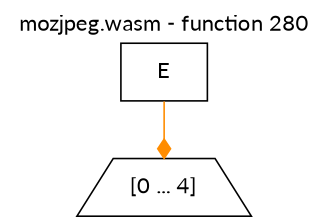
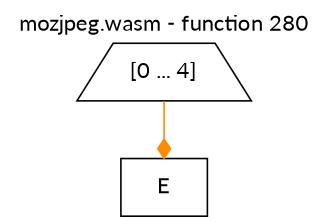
(164, 120) -> (164, 120)
